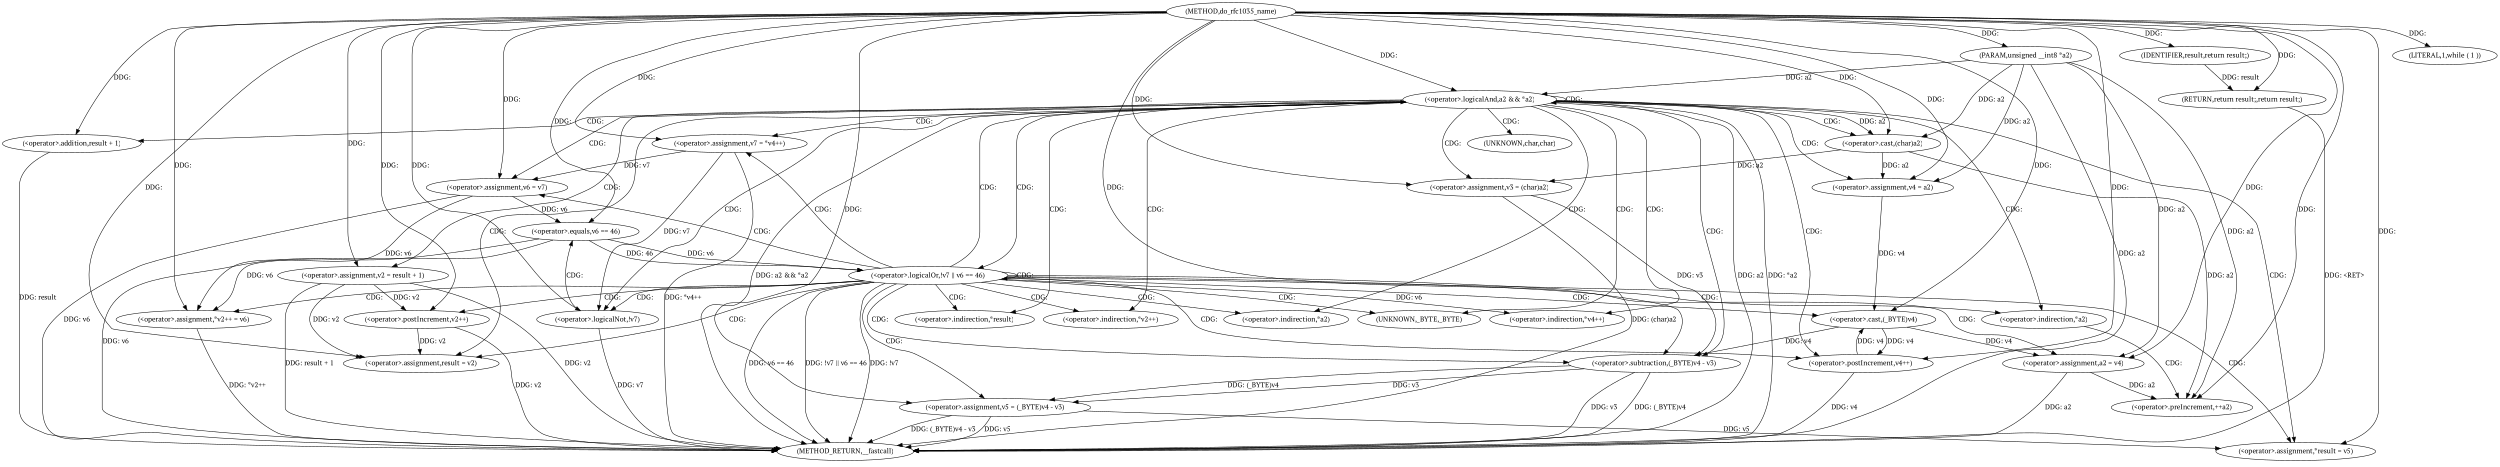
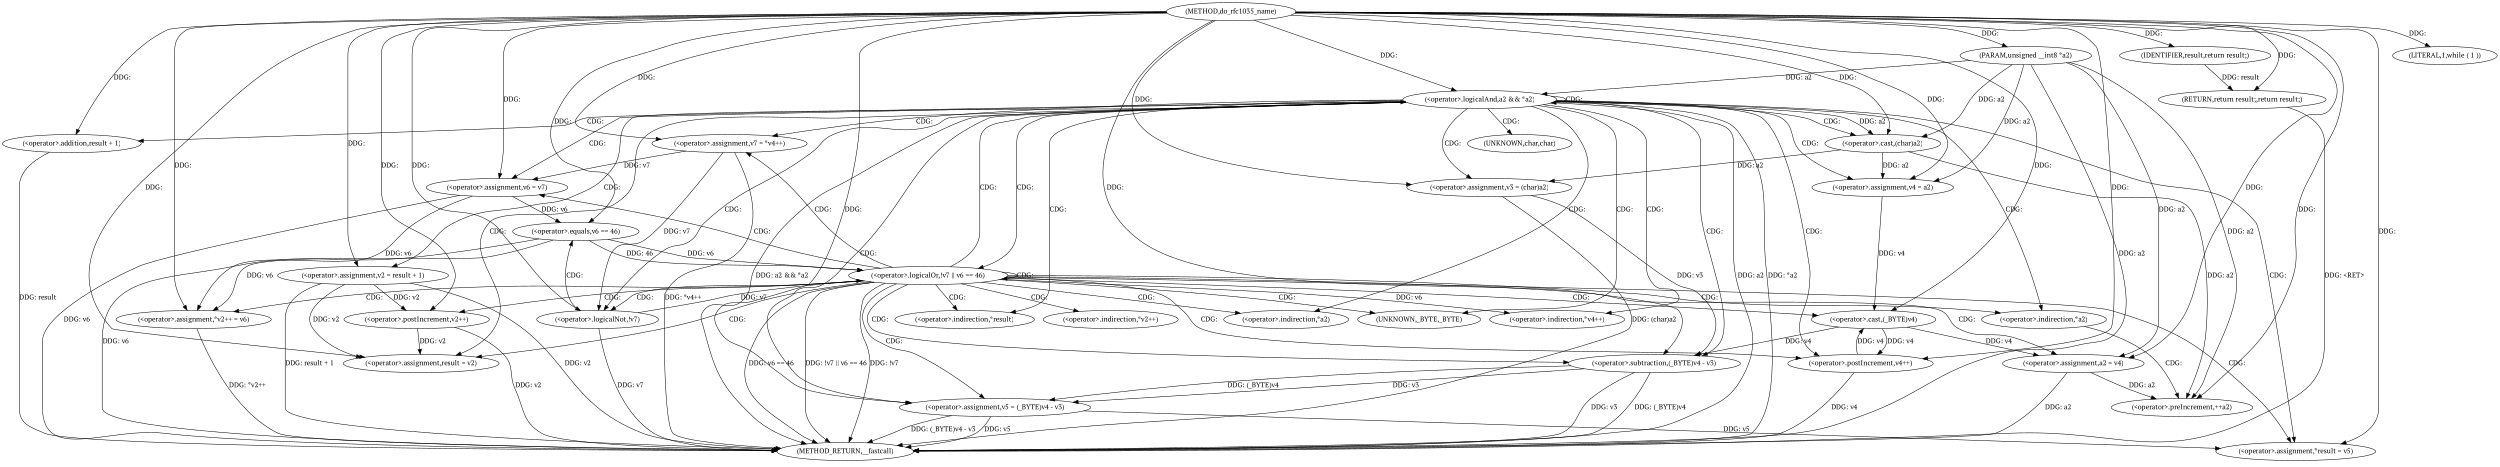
(1190, 123) -> (959, 135)
none -> (741, 294)
